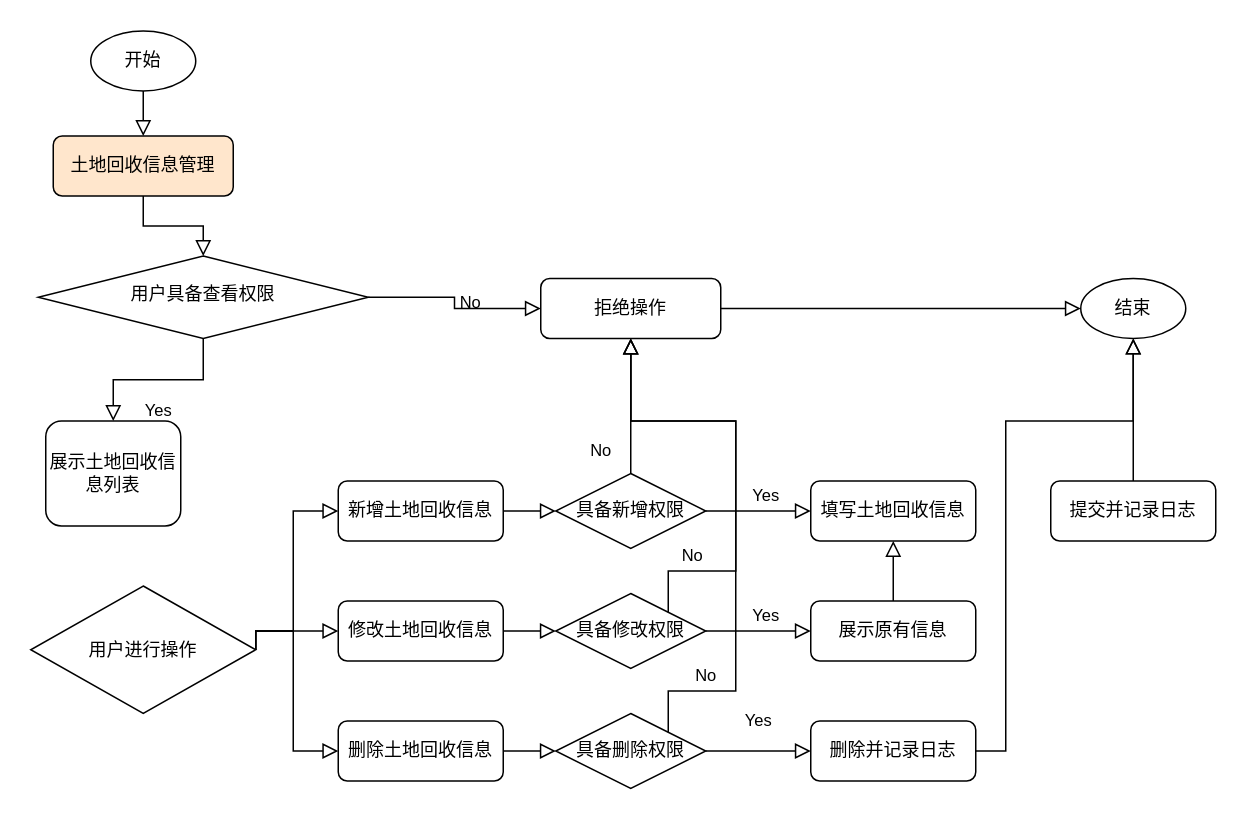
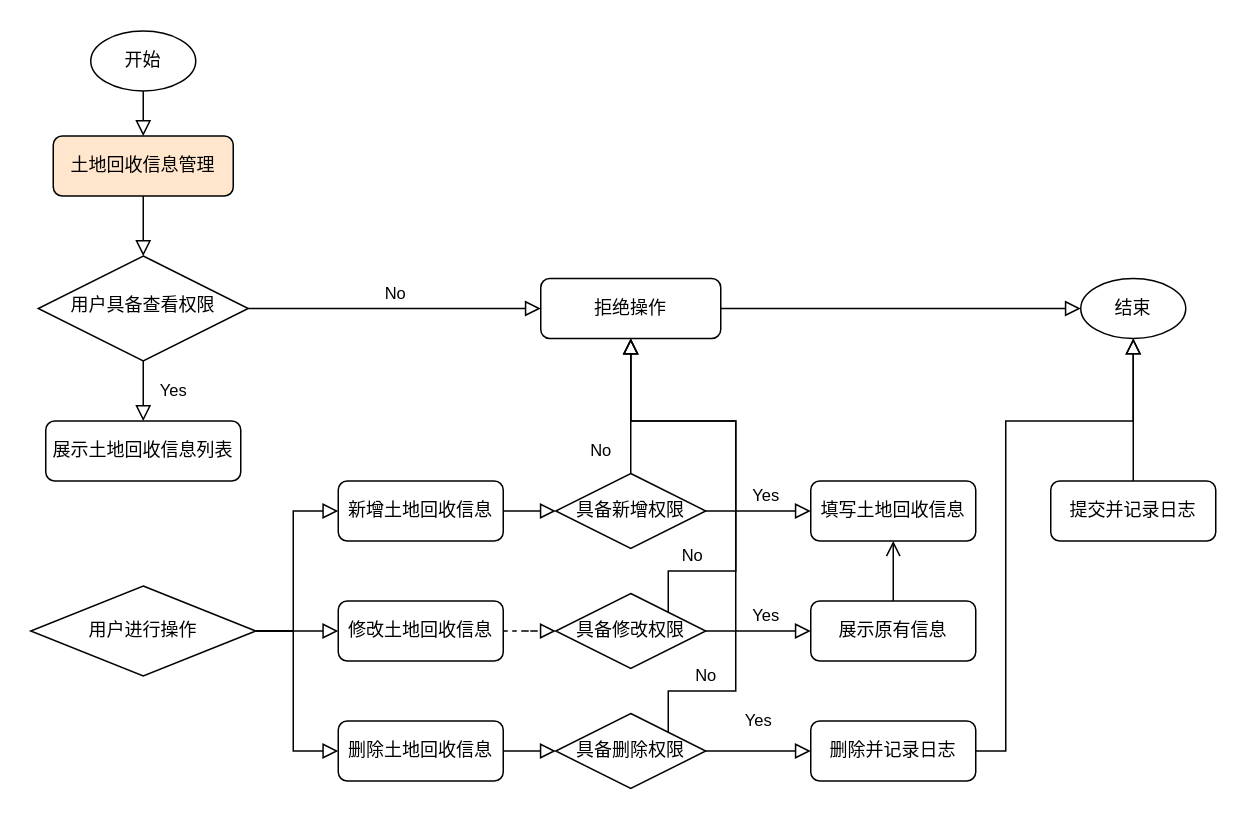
(203, 297) -> (143, 308)
(113, 473) -> (143, 451)
(893, 557) -> (893, 551)
(530, 631) -> (530, 631)
(143, 650) -> (143, 631)
